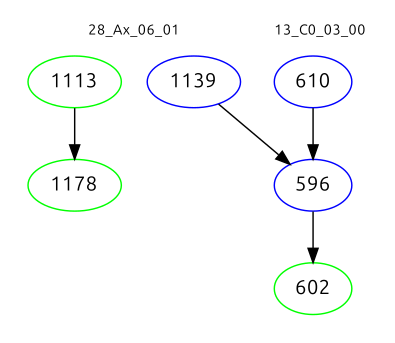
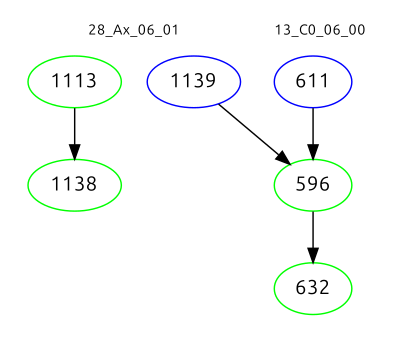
(320, 31) -> (320, 31)
(313, 82) -> (313, 82)
(75, 185) -> (75, 185)
(313, 185) -> (313, 185)
(313, 289) -> (313, 289)
